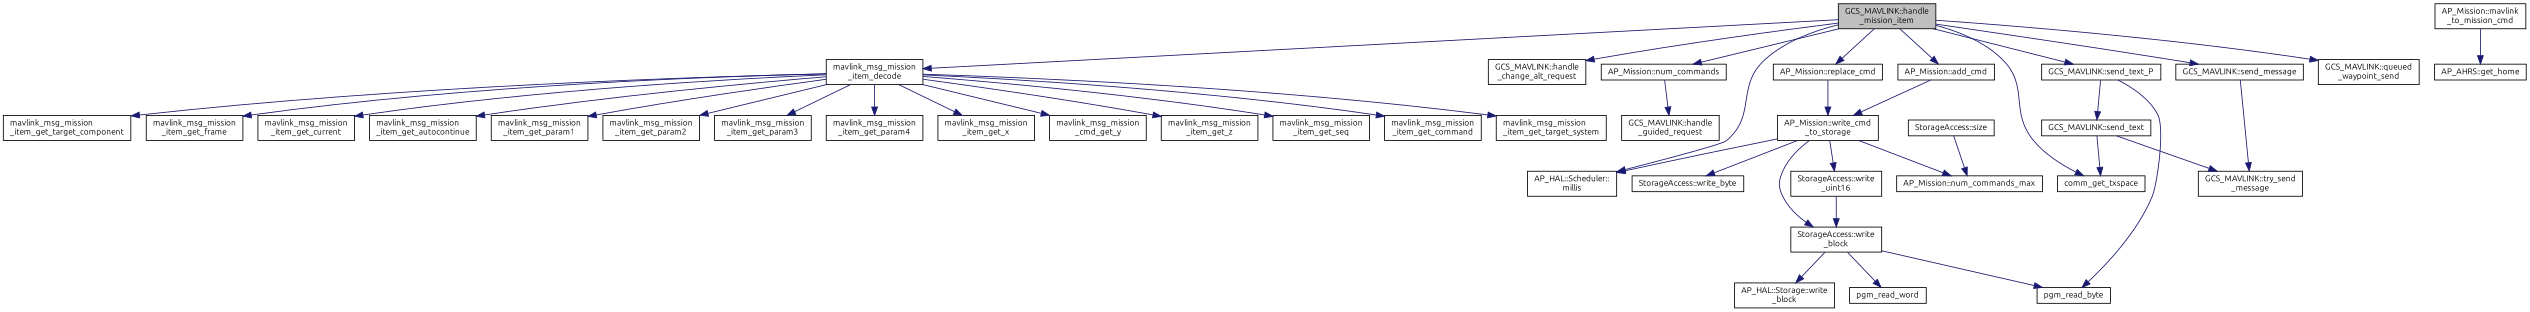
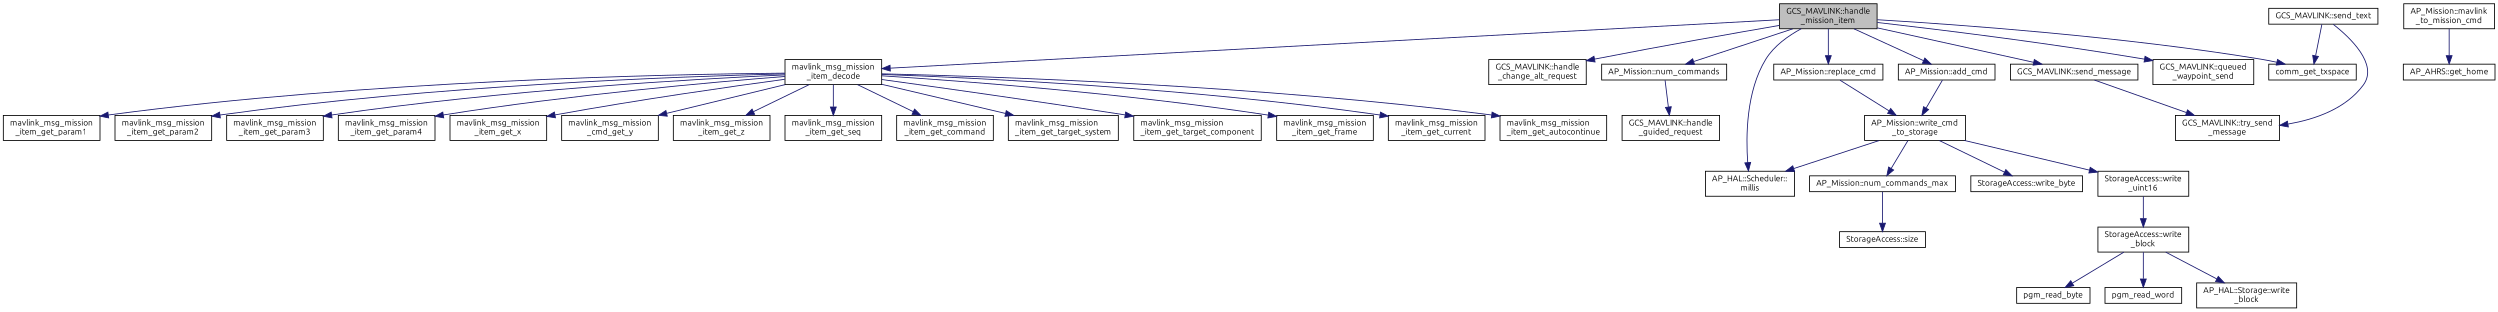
(2101, 72) -> none
(1959, 152) -> (1882, 207)
(1780, 181) -> none
